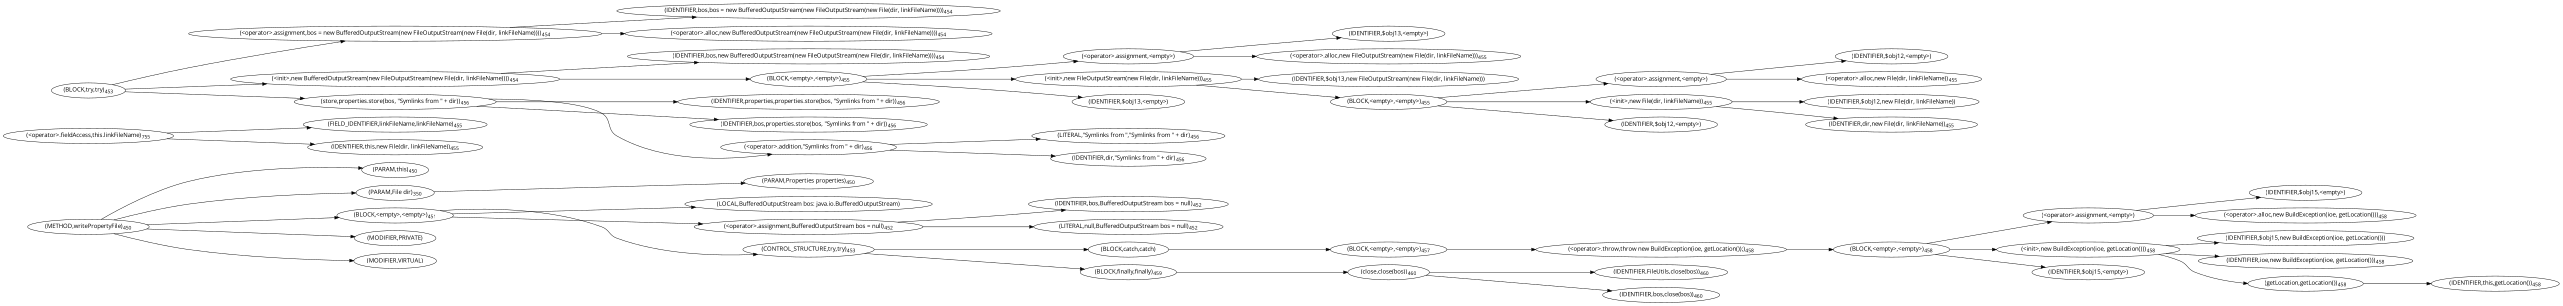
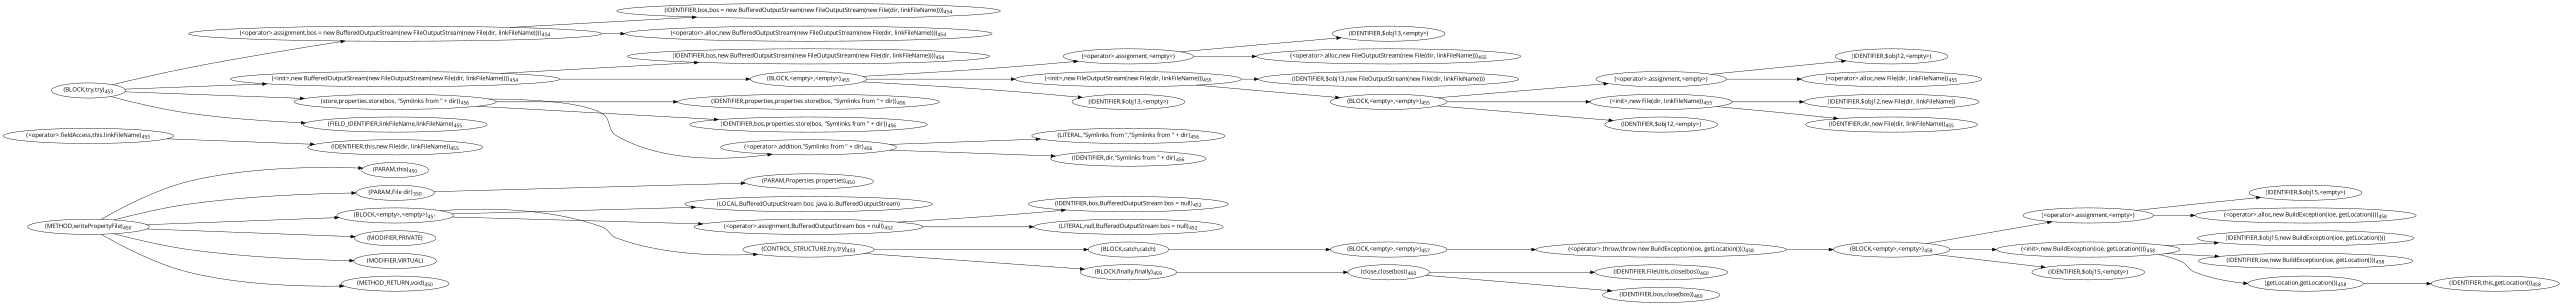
(237, 130) -> (205, 115)
(146, 135) -> (146, 135)
none -> (395, 284)
